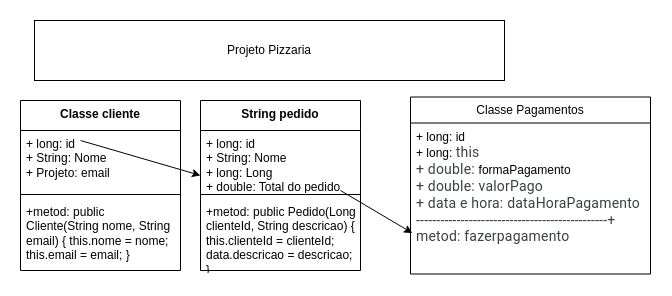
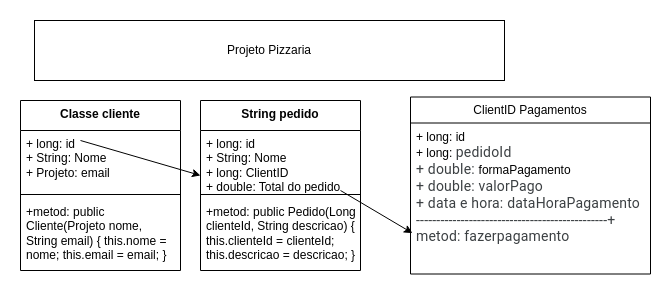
(531, 111) -> (531, 111)
(278, 166) -> (278, 166)
(532, 188) -> (532, 188)
(102, 234) -> (102, 234)
(282, 242) -> (282, 242)
